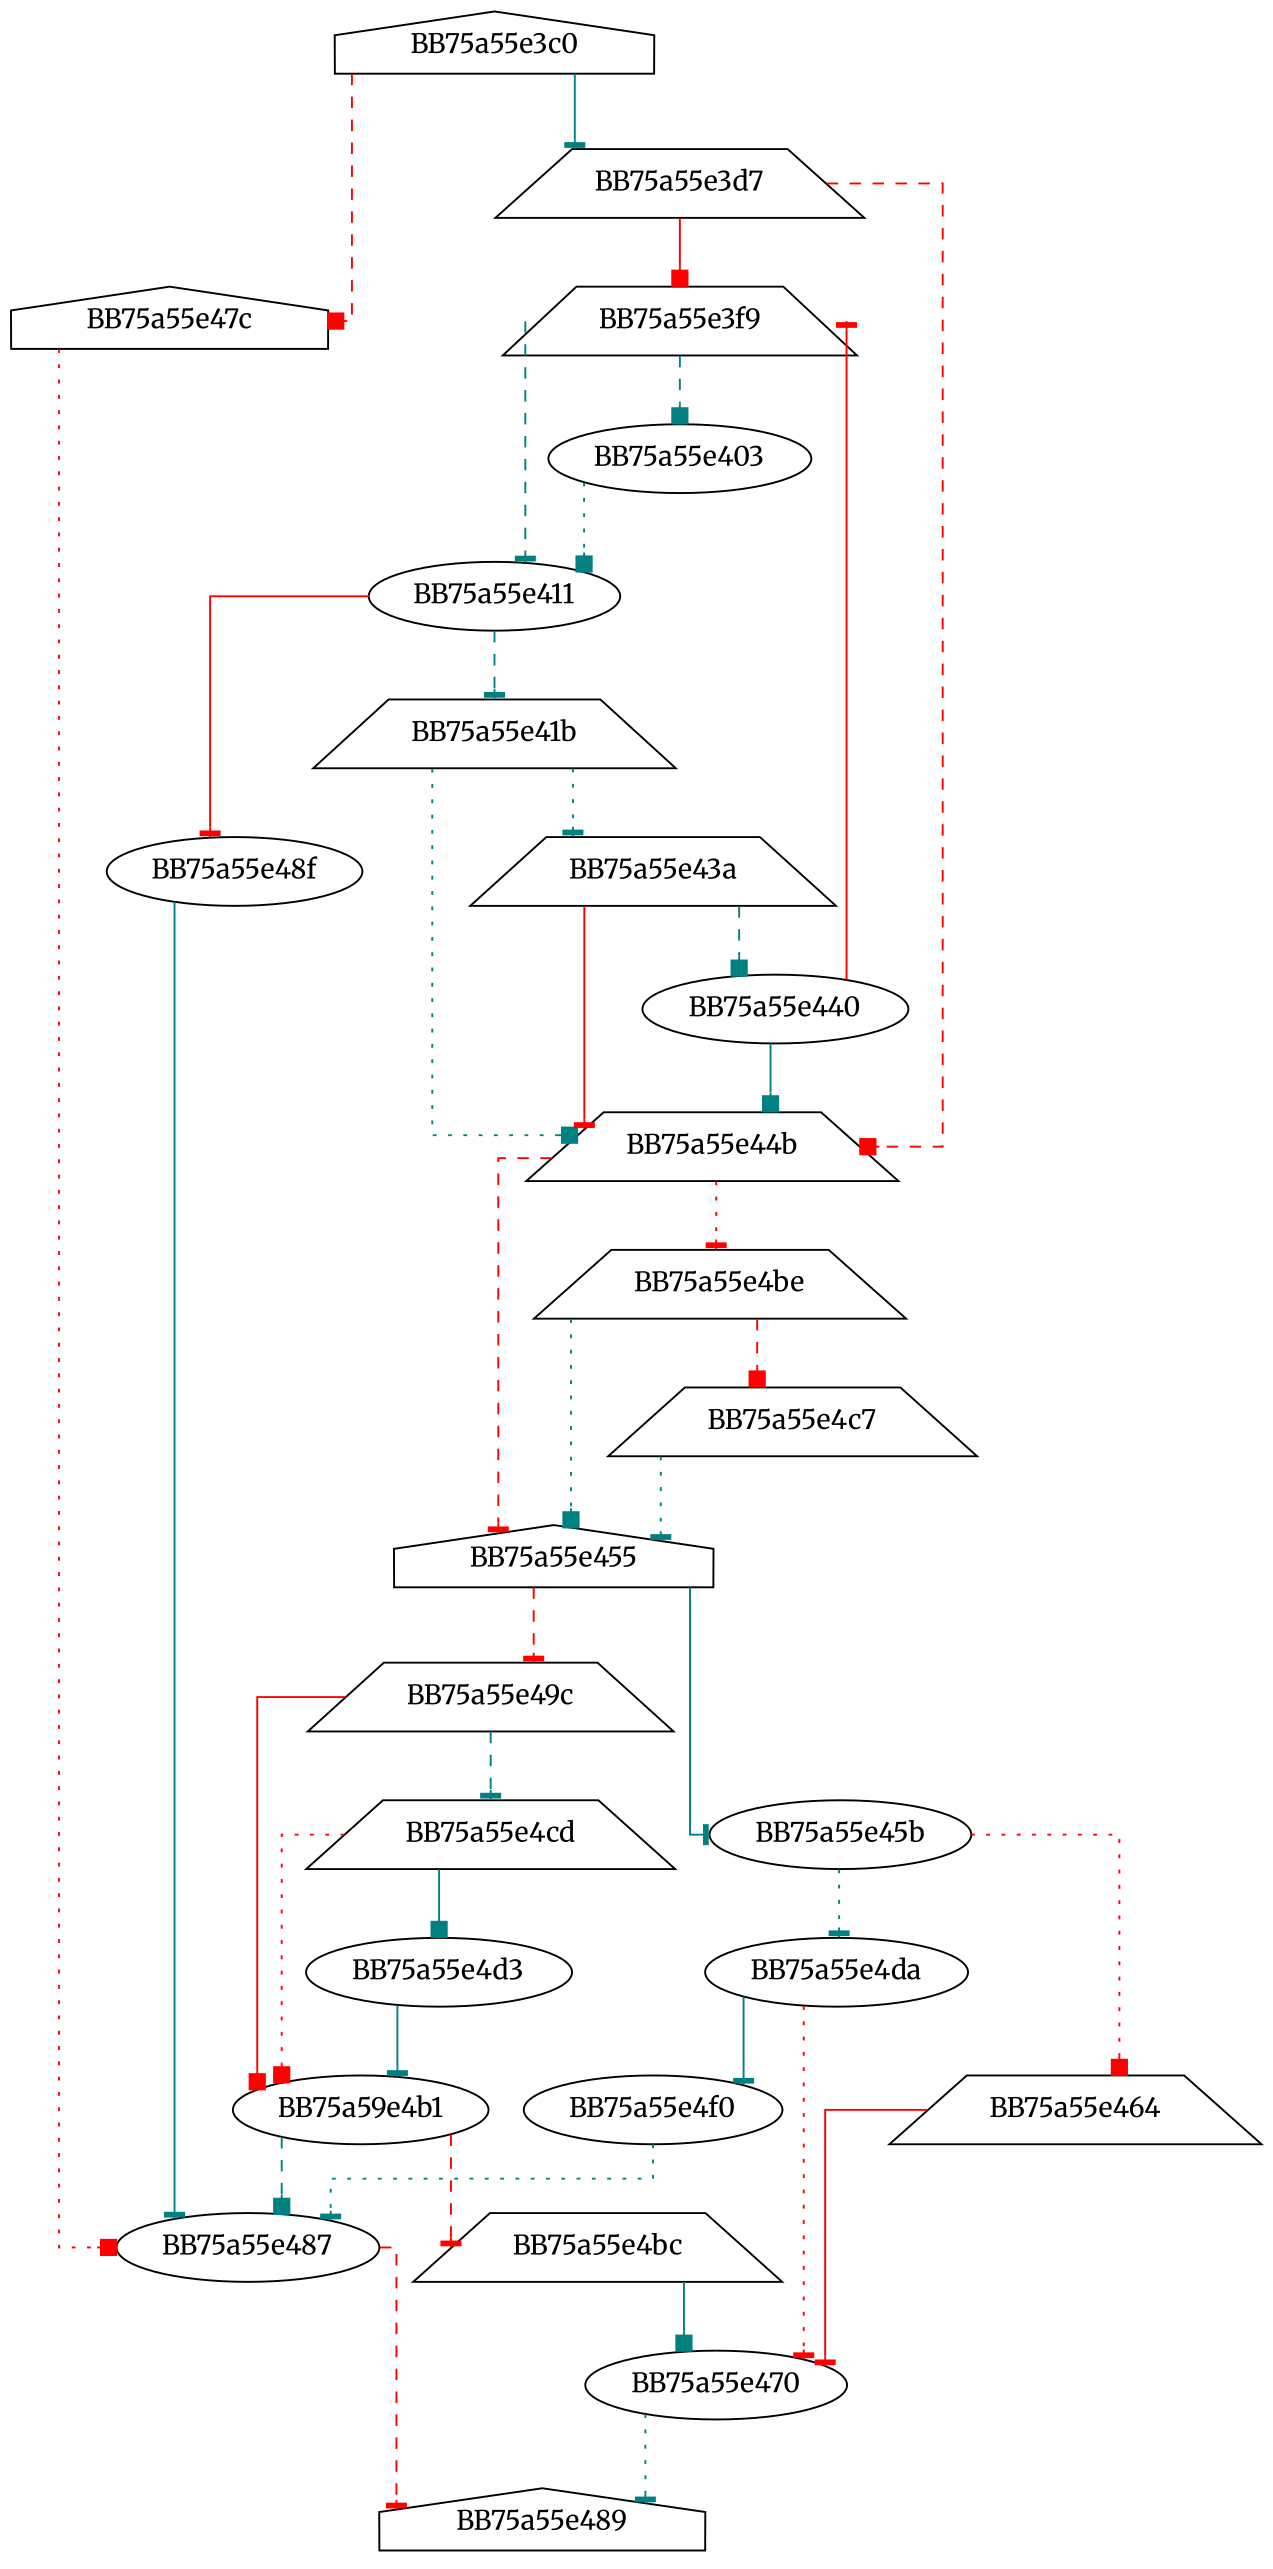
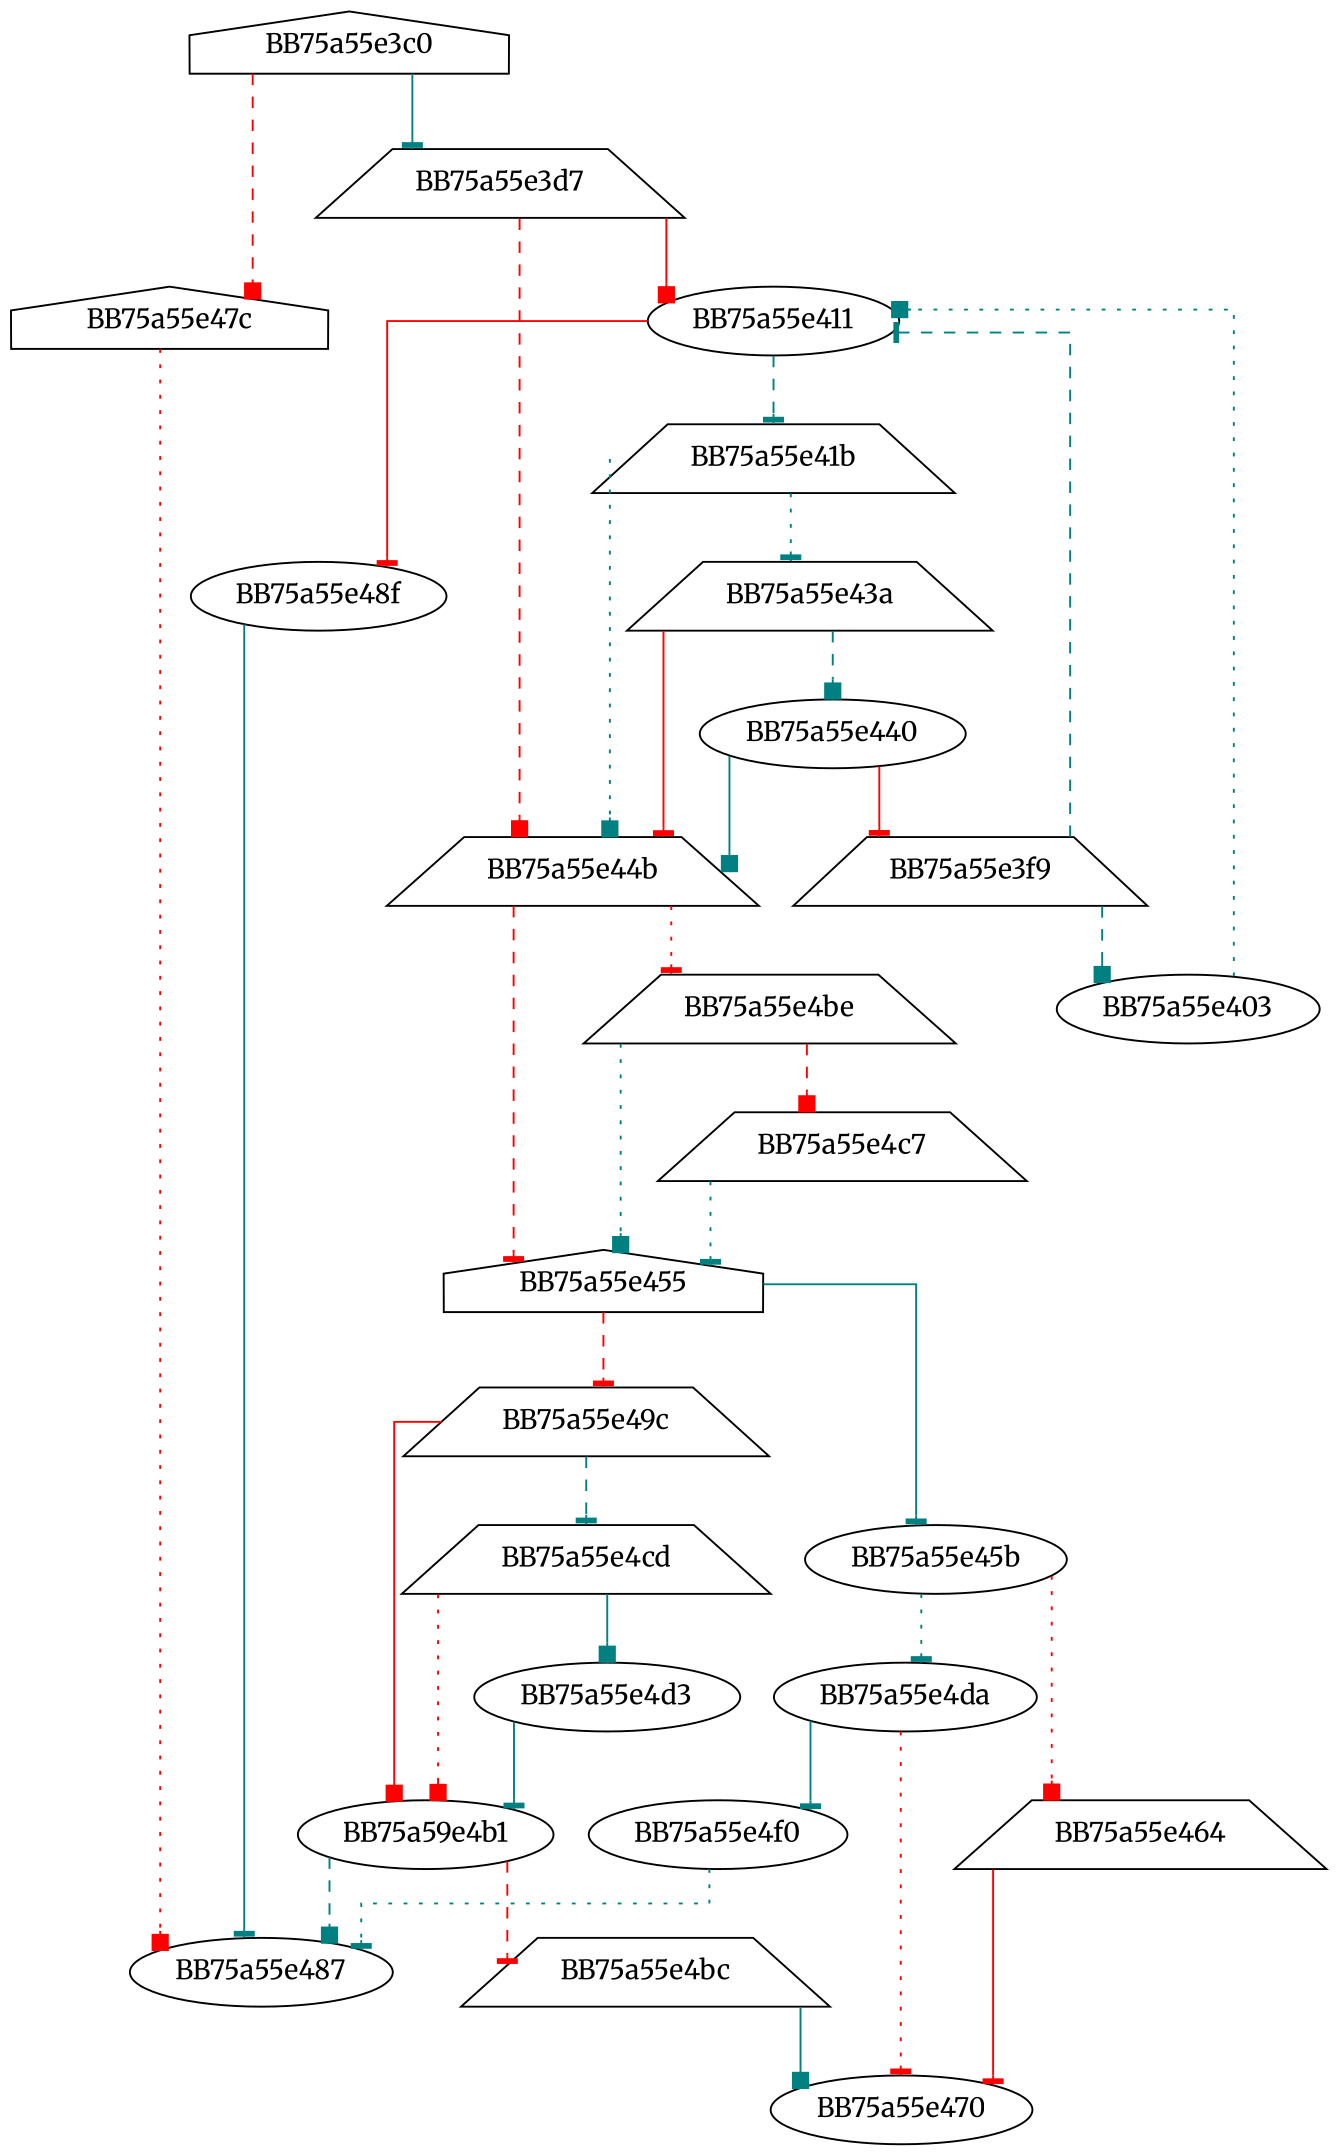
(680, 243) -> (666, 251)
(542, 2523) -> none
